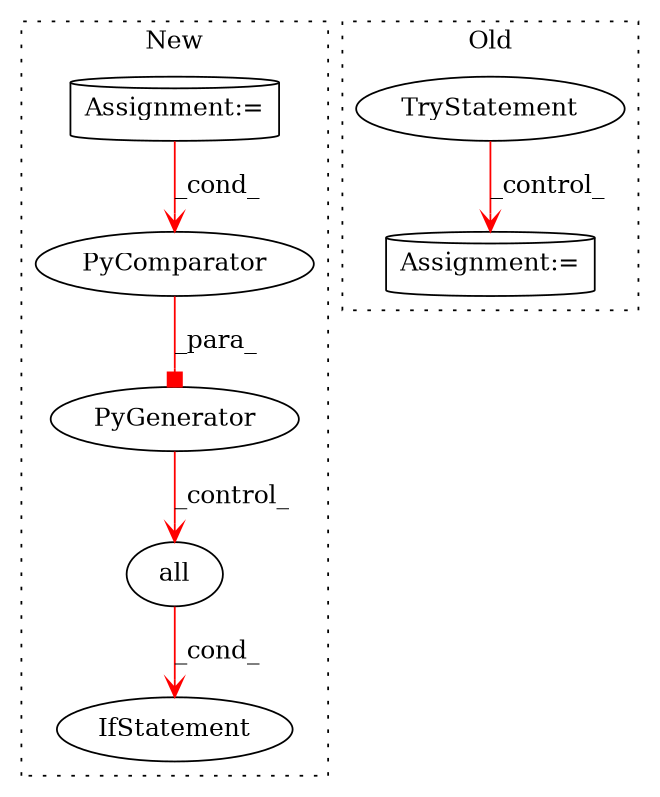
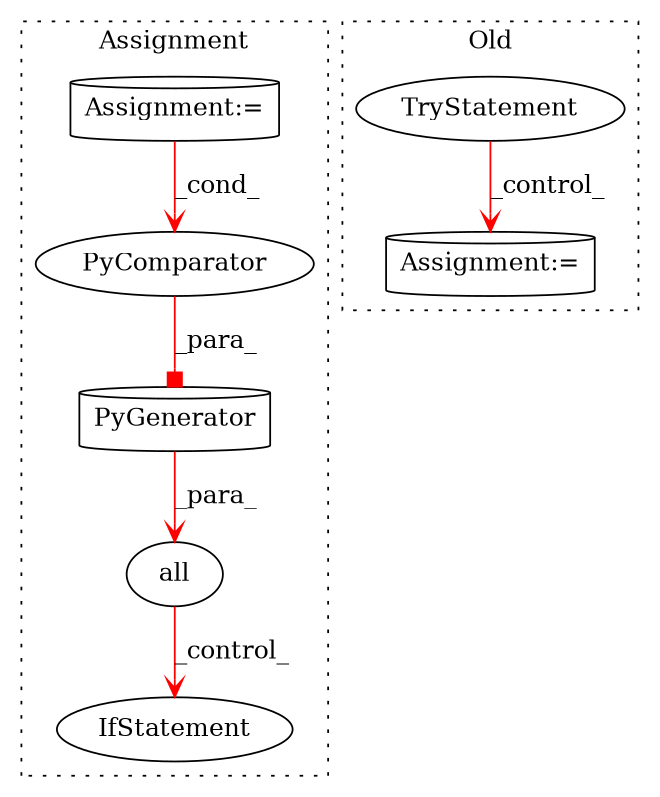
(175, 42) -> (175, 42)
(175, 419) -> (175, 419)
(232, 497) -> (216, 497)
(218, 652) -> (232, 652)
